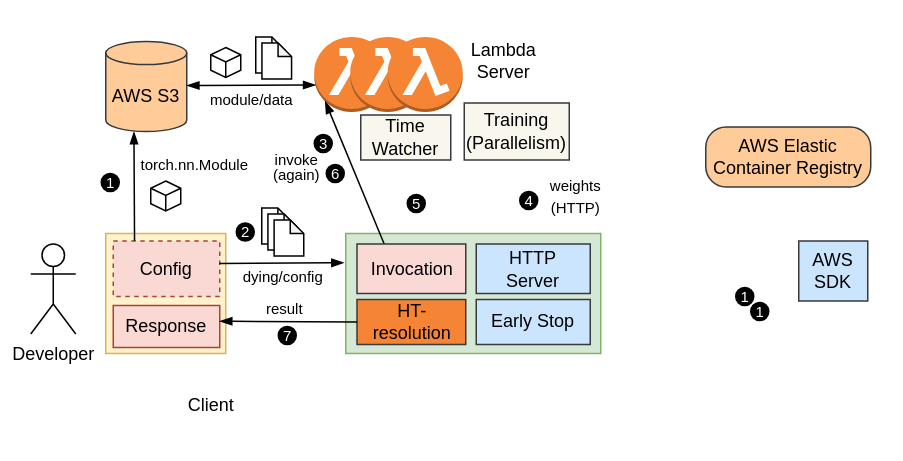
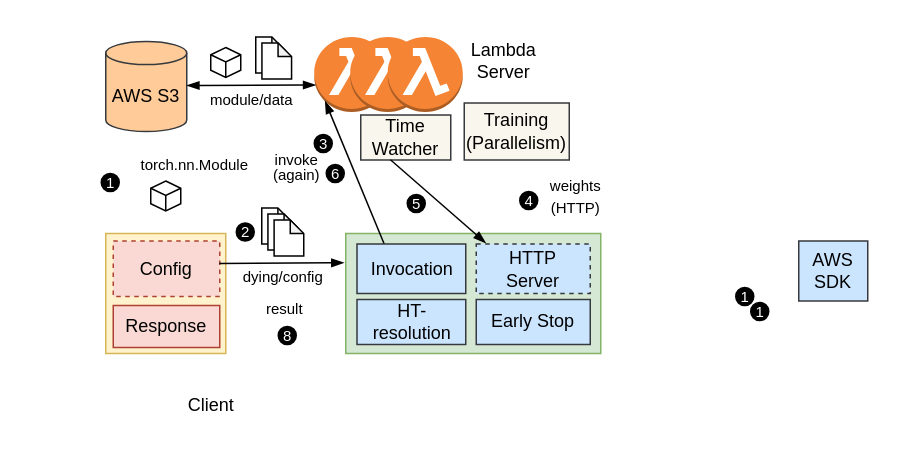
(788, 157) -> none
(134, 193) -> none
none -> (434, 197)
(411, 269) -> (411, 269)
(533, 269) -> (533, 269)
(53, 289) -> none
(295, 321) -> none
(411, 322) -> (411, 322)
(288, 335) -> (288, 335)
